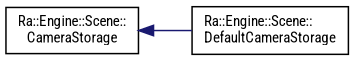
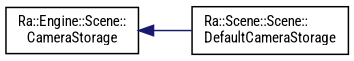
(270, 31) -> (270, 31)
